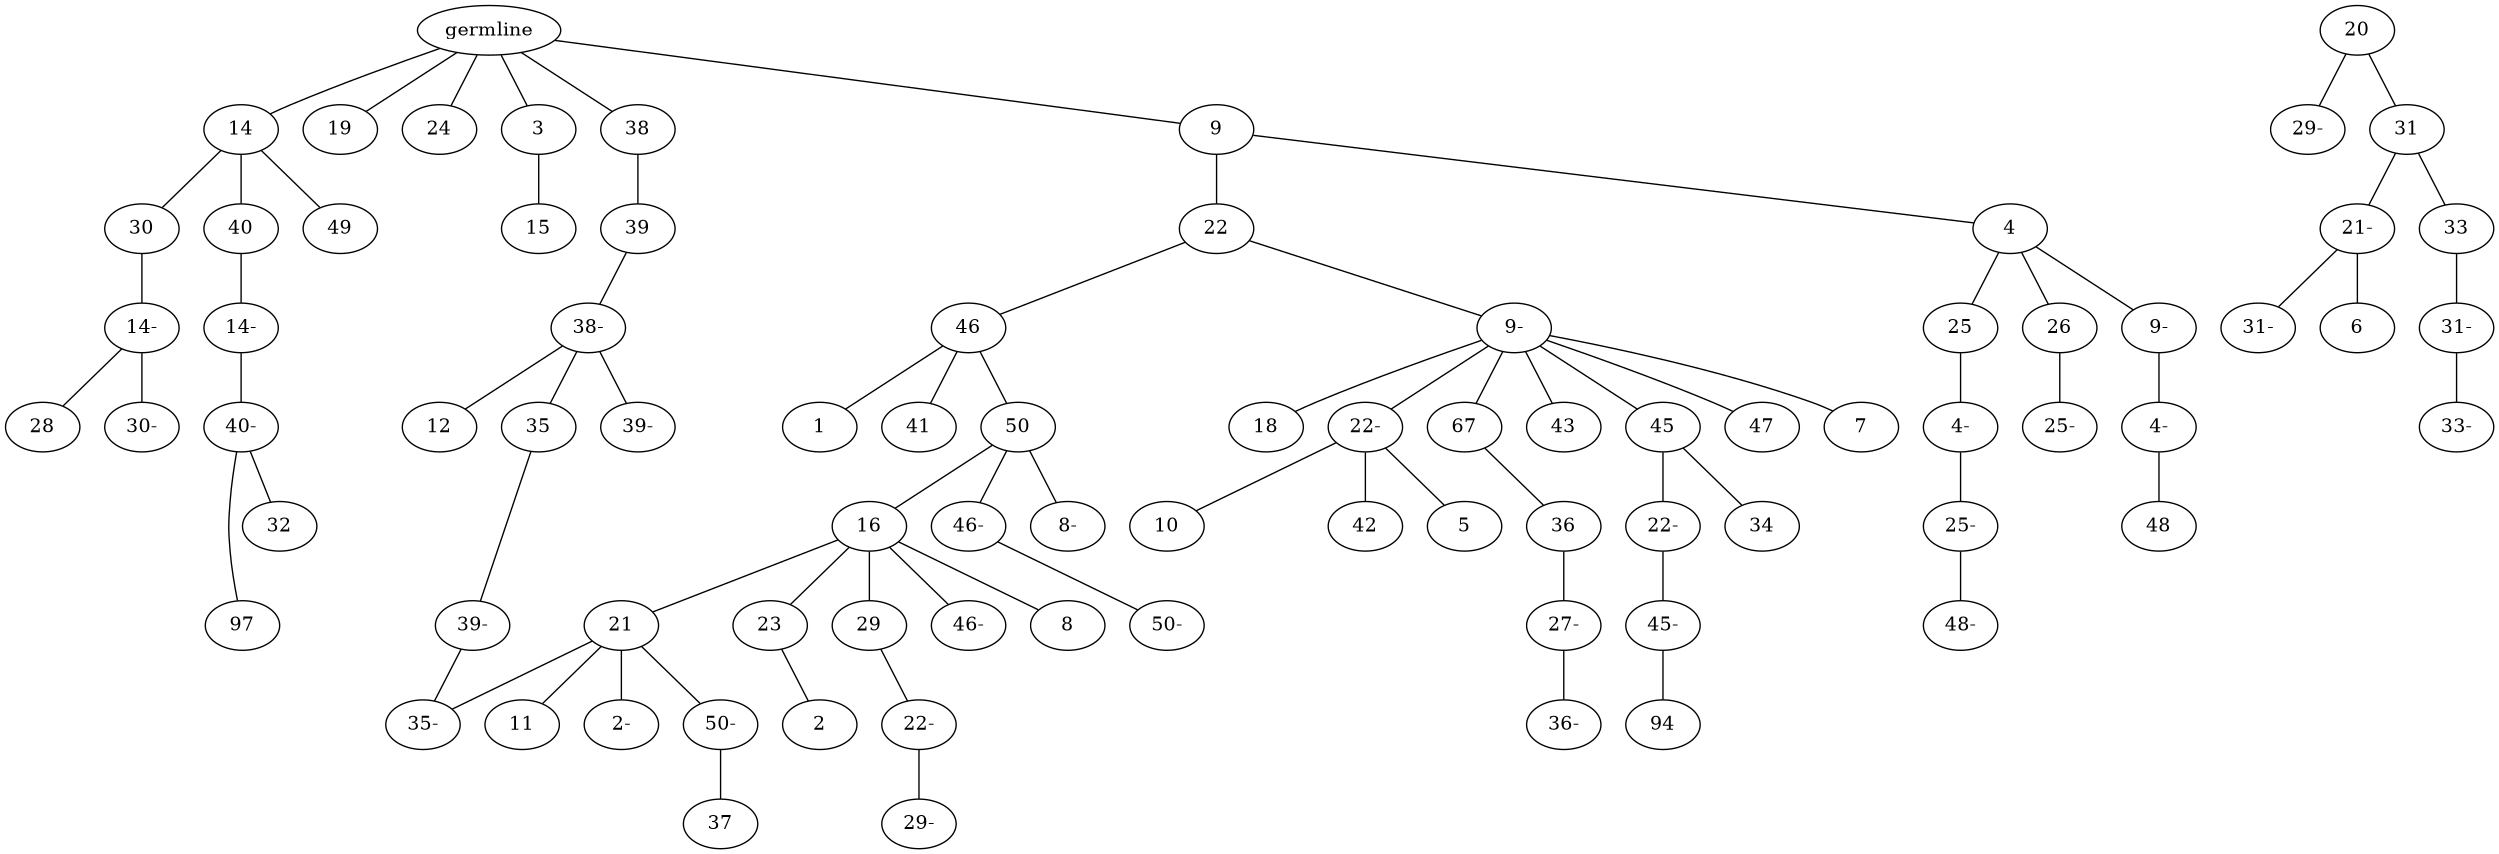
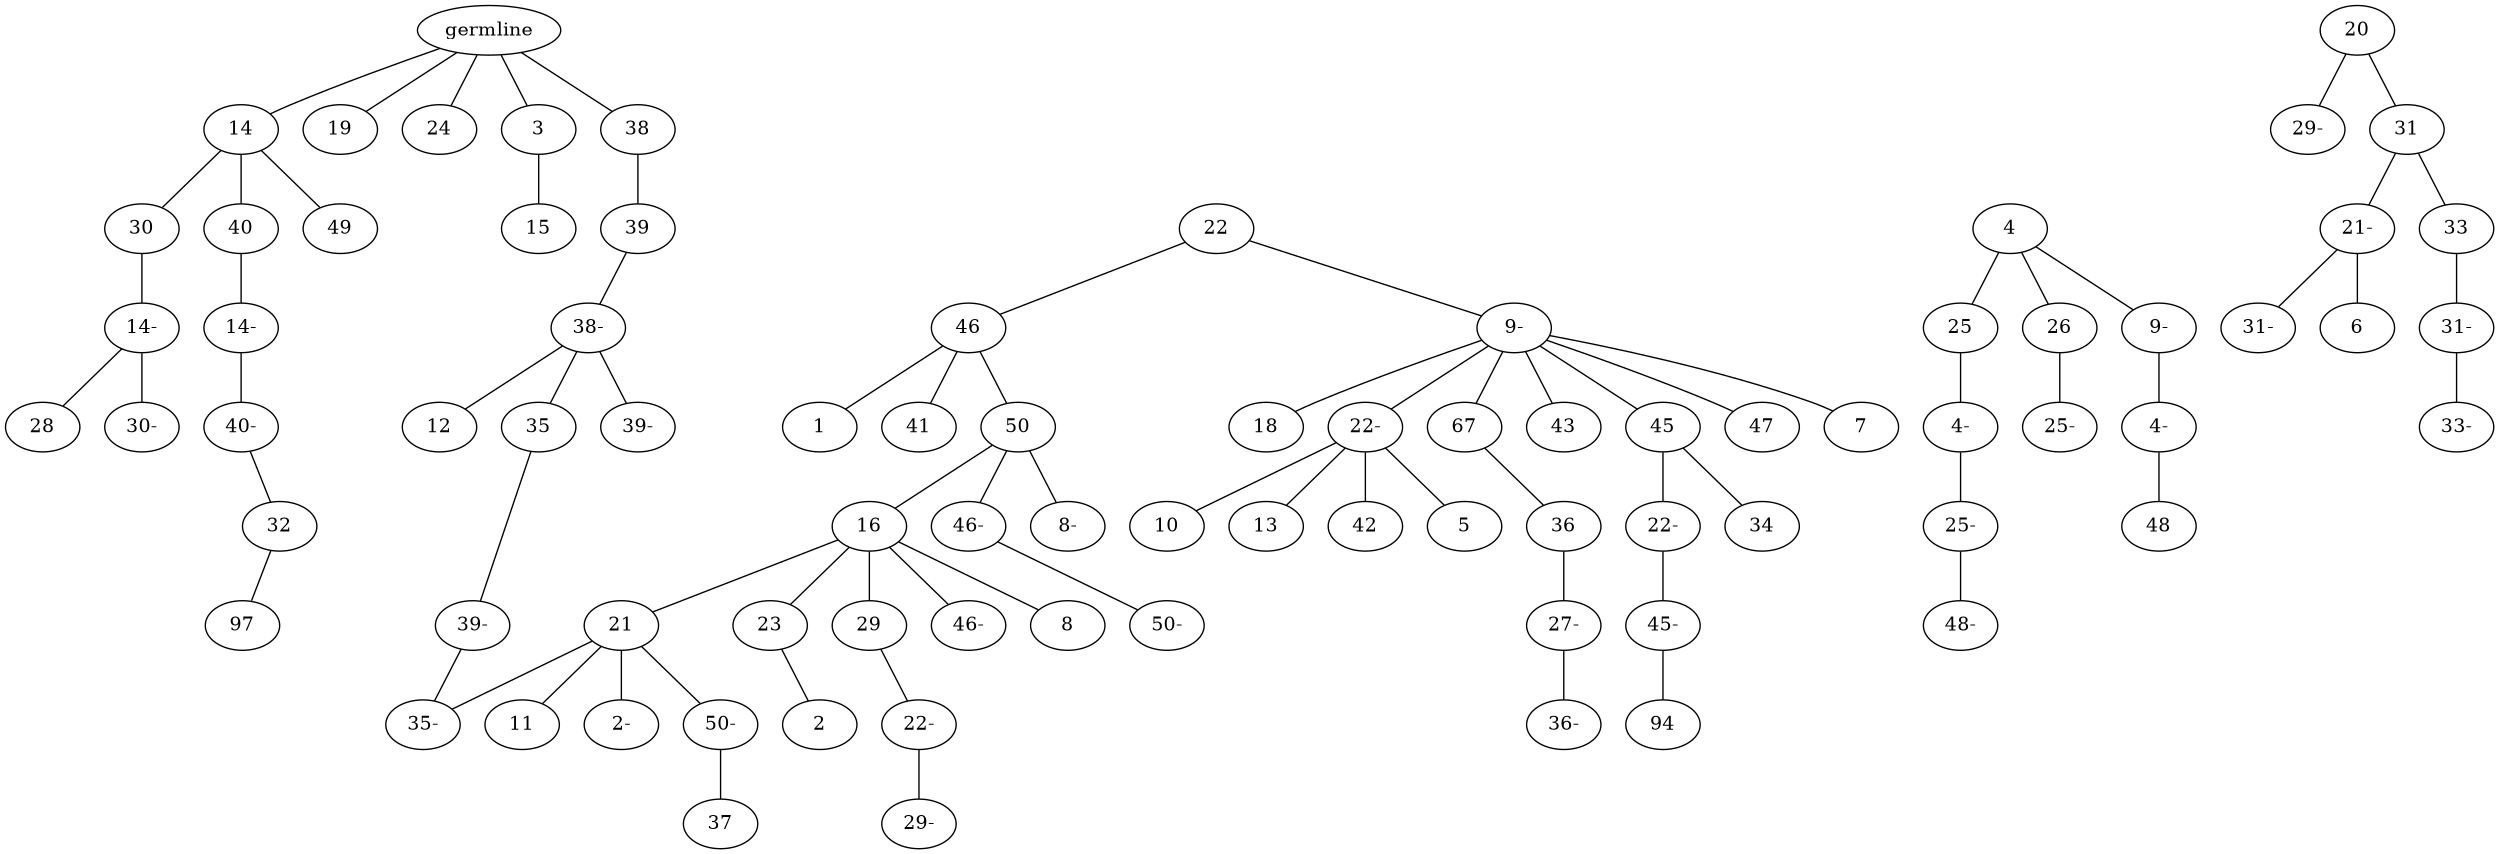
(1217, 130) -> none
(229, 526) -> (261, 576)
none -> (1266, 526)
